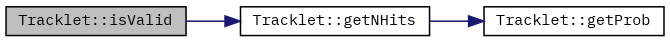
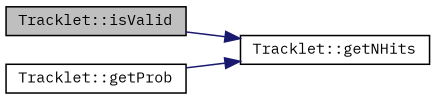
(449, 21) -> (206, 65)
